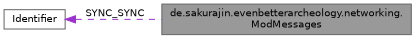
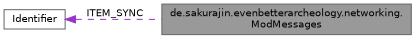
(114, 14) -> (114, 14)
